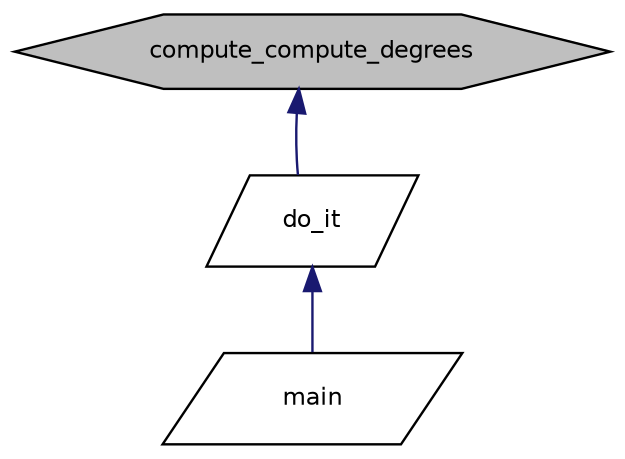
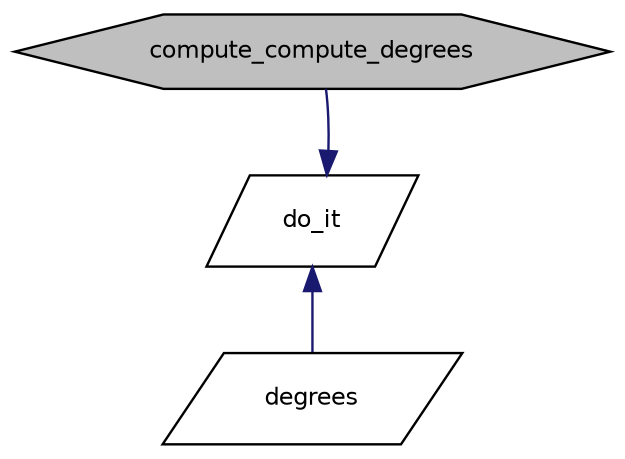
(296, 144) -> (328, 120)
(312, 399) -> (312, 399)
